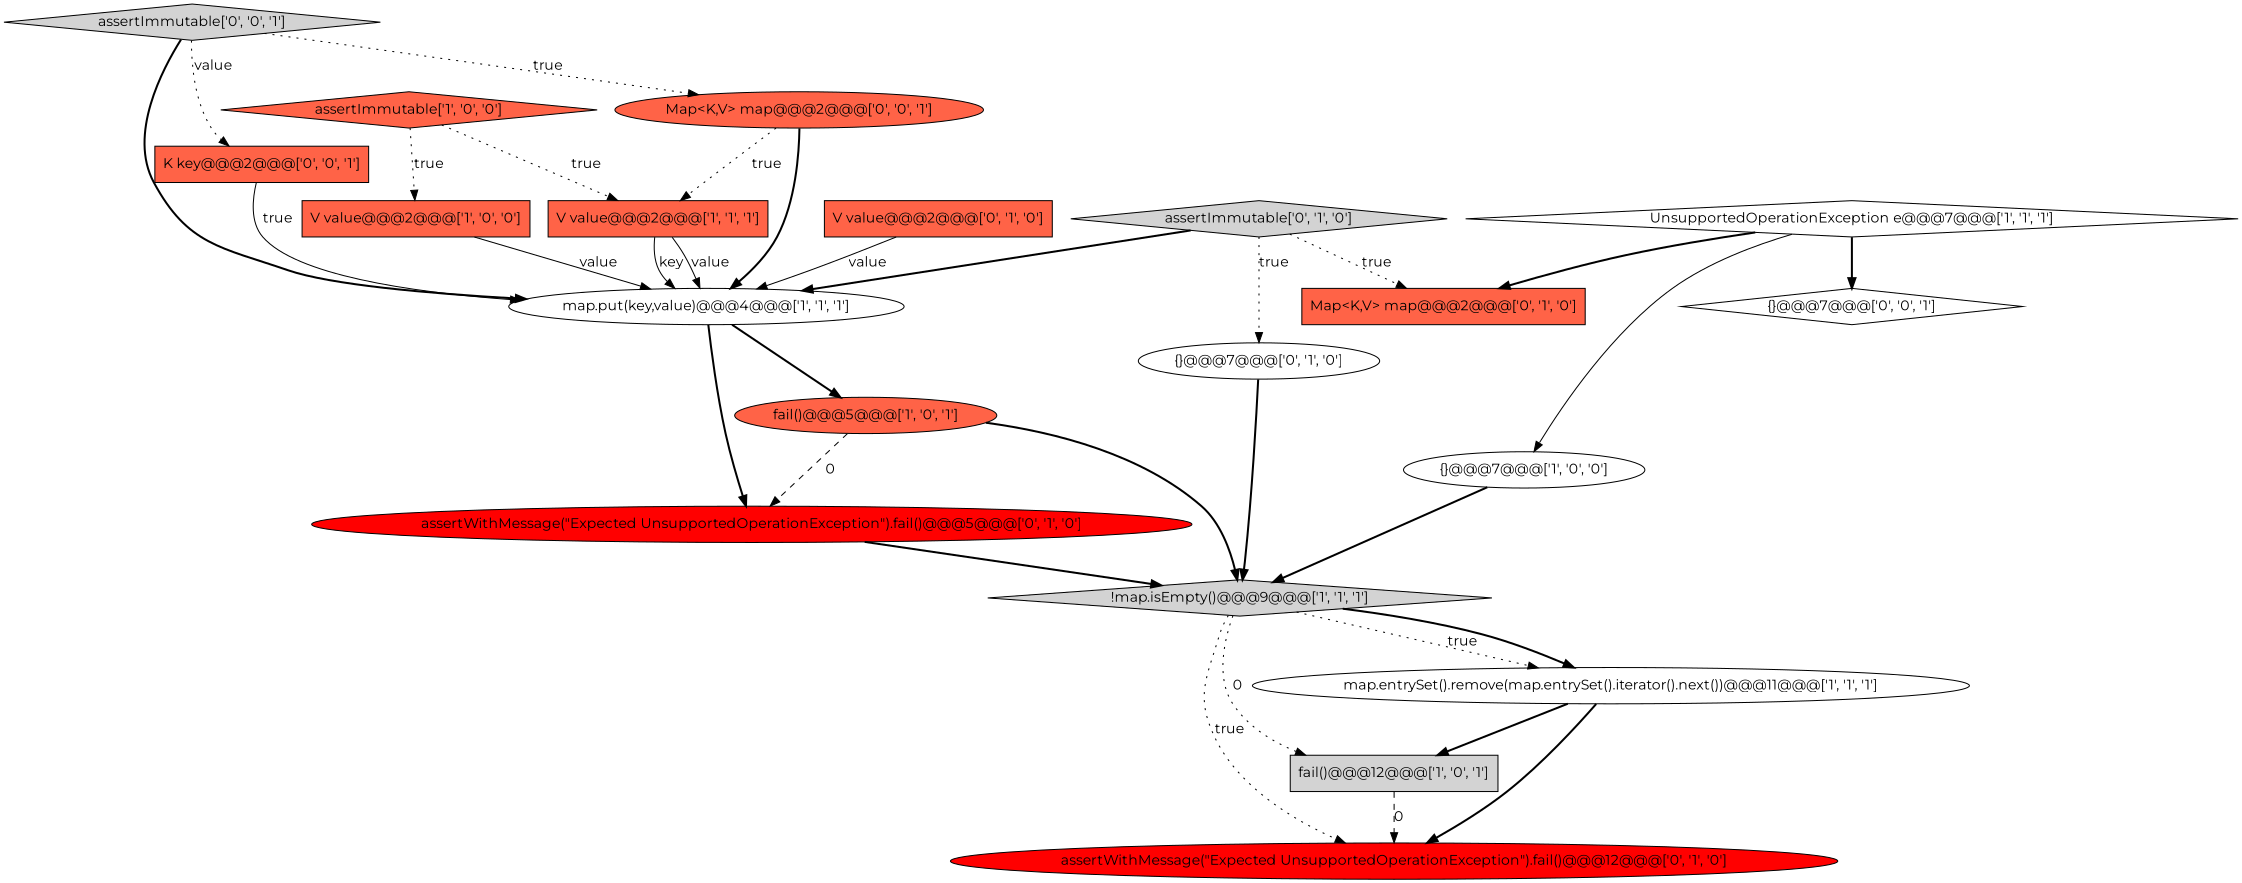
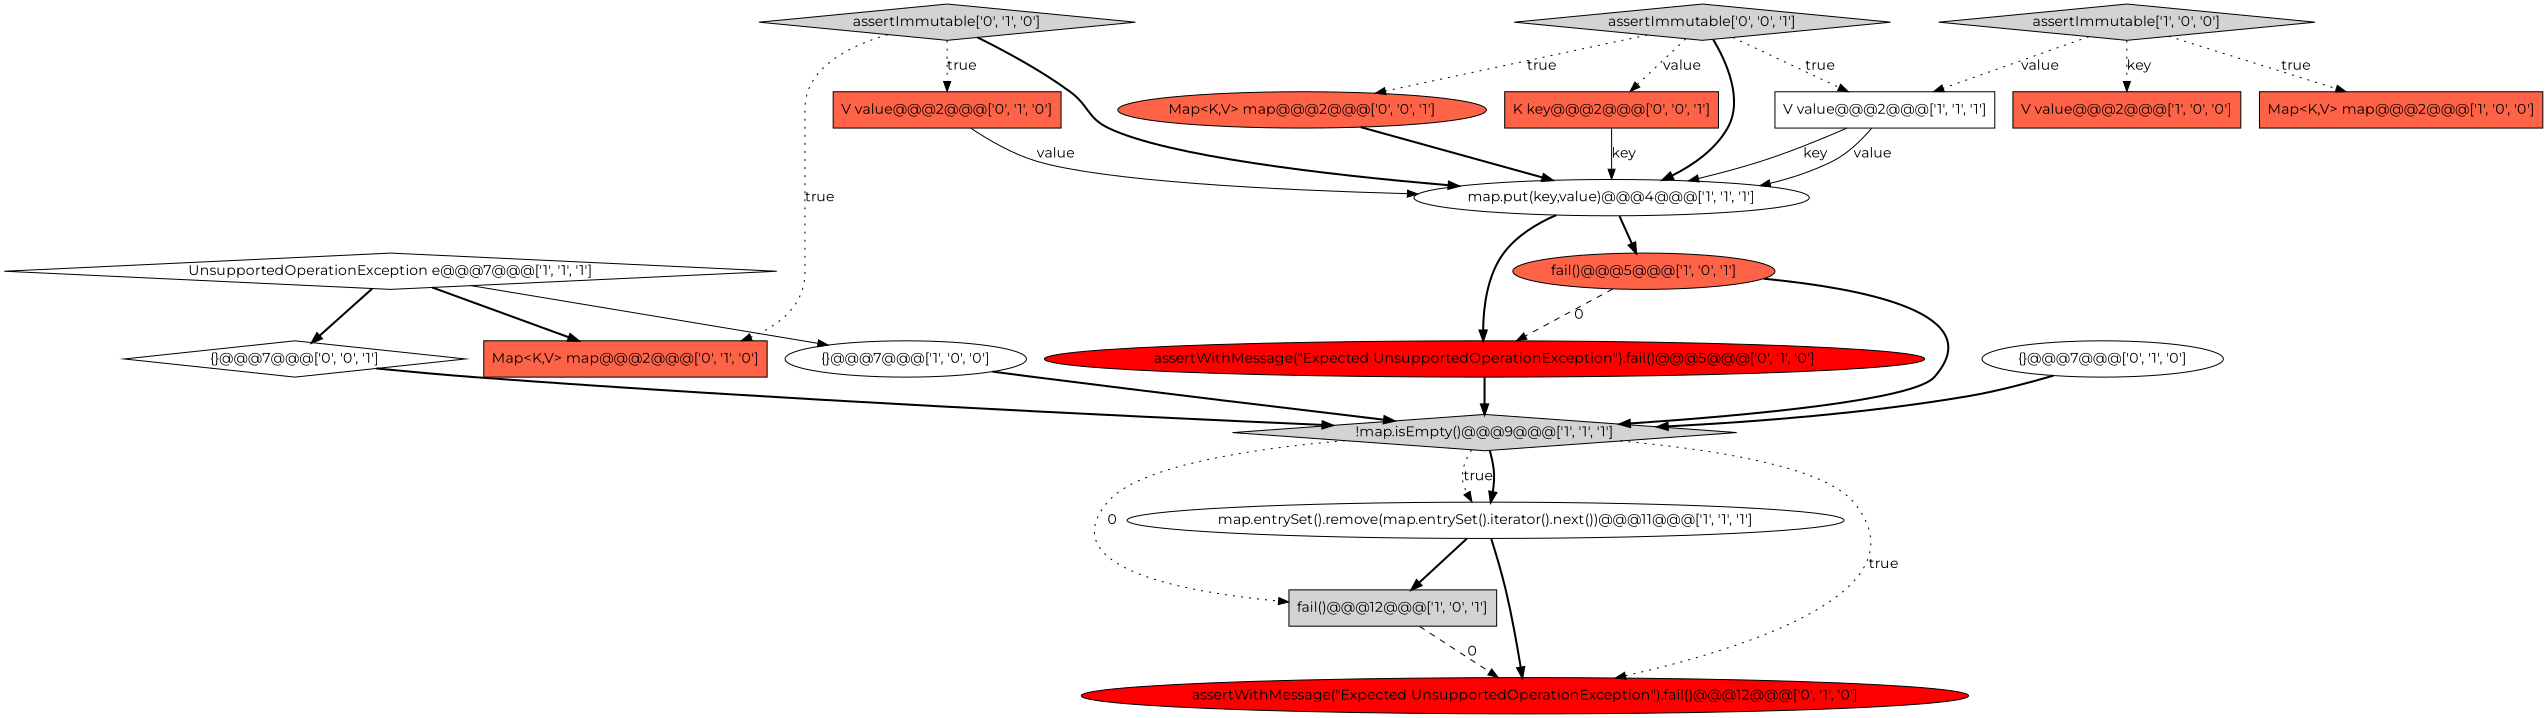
(409, 110) -> (2127, 22)
none -> (2401, 110)
(732, 161) -> (1786, 62)
(429, 164) -> (2139, 66)
(586, 164) -> (2040, 66)
(278, 219) -> (1624, 154)
(658, 219) -> (1885, 110)
(558, 262) -> none
(1259, 285) -> (947, 61)
none -> (849, 401)
